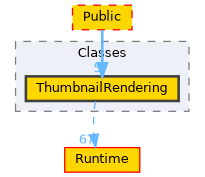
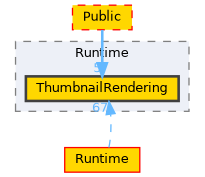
(102, 54) -> (102, 54)
(94, 119) -> (111, 131)
